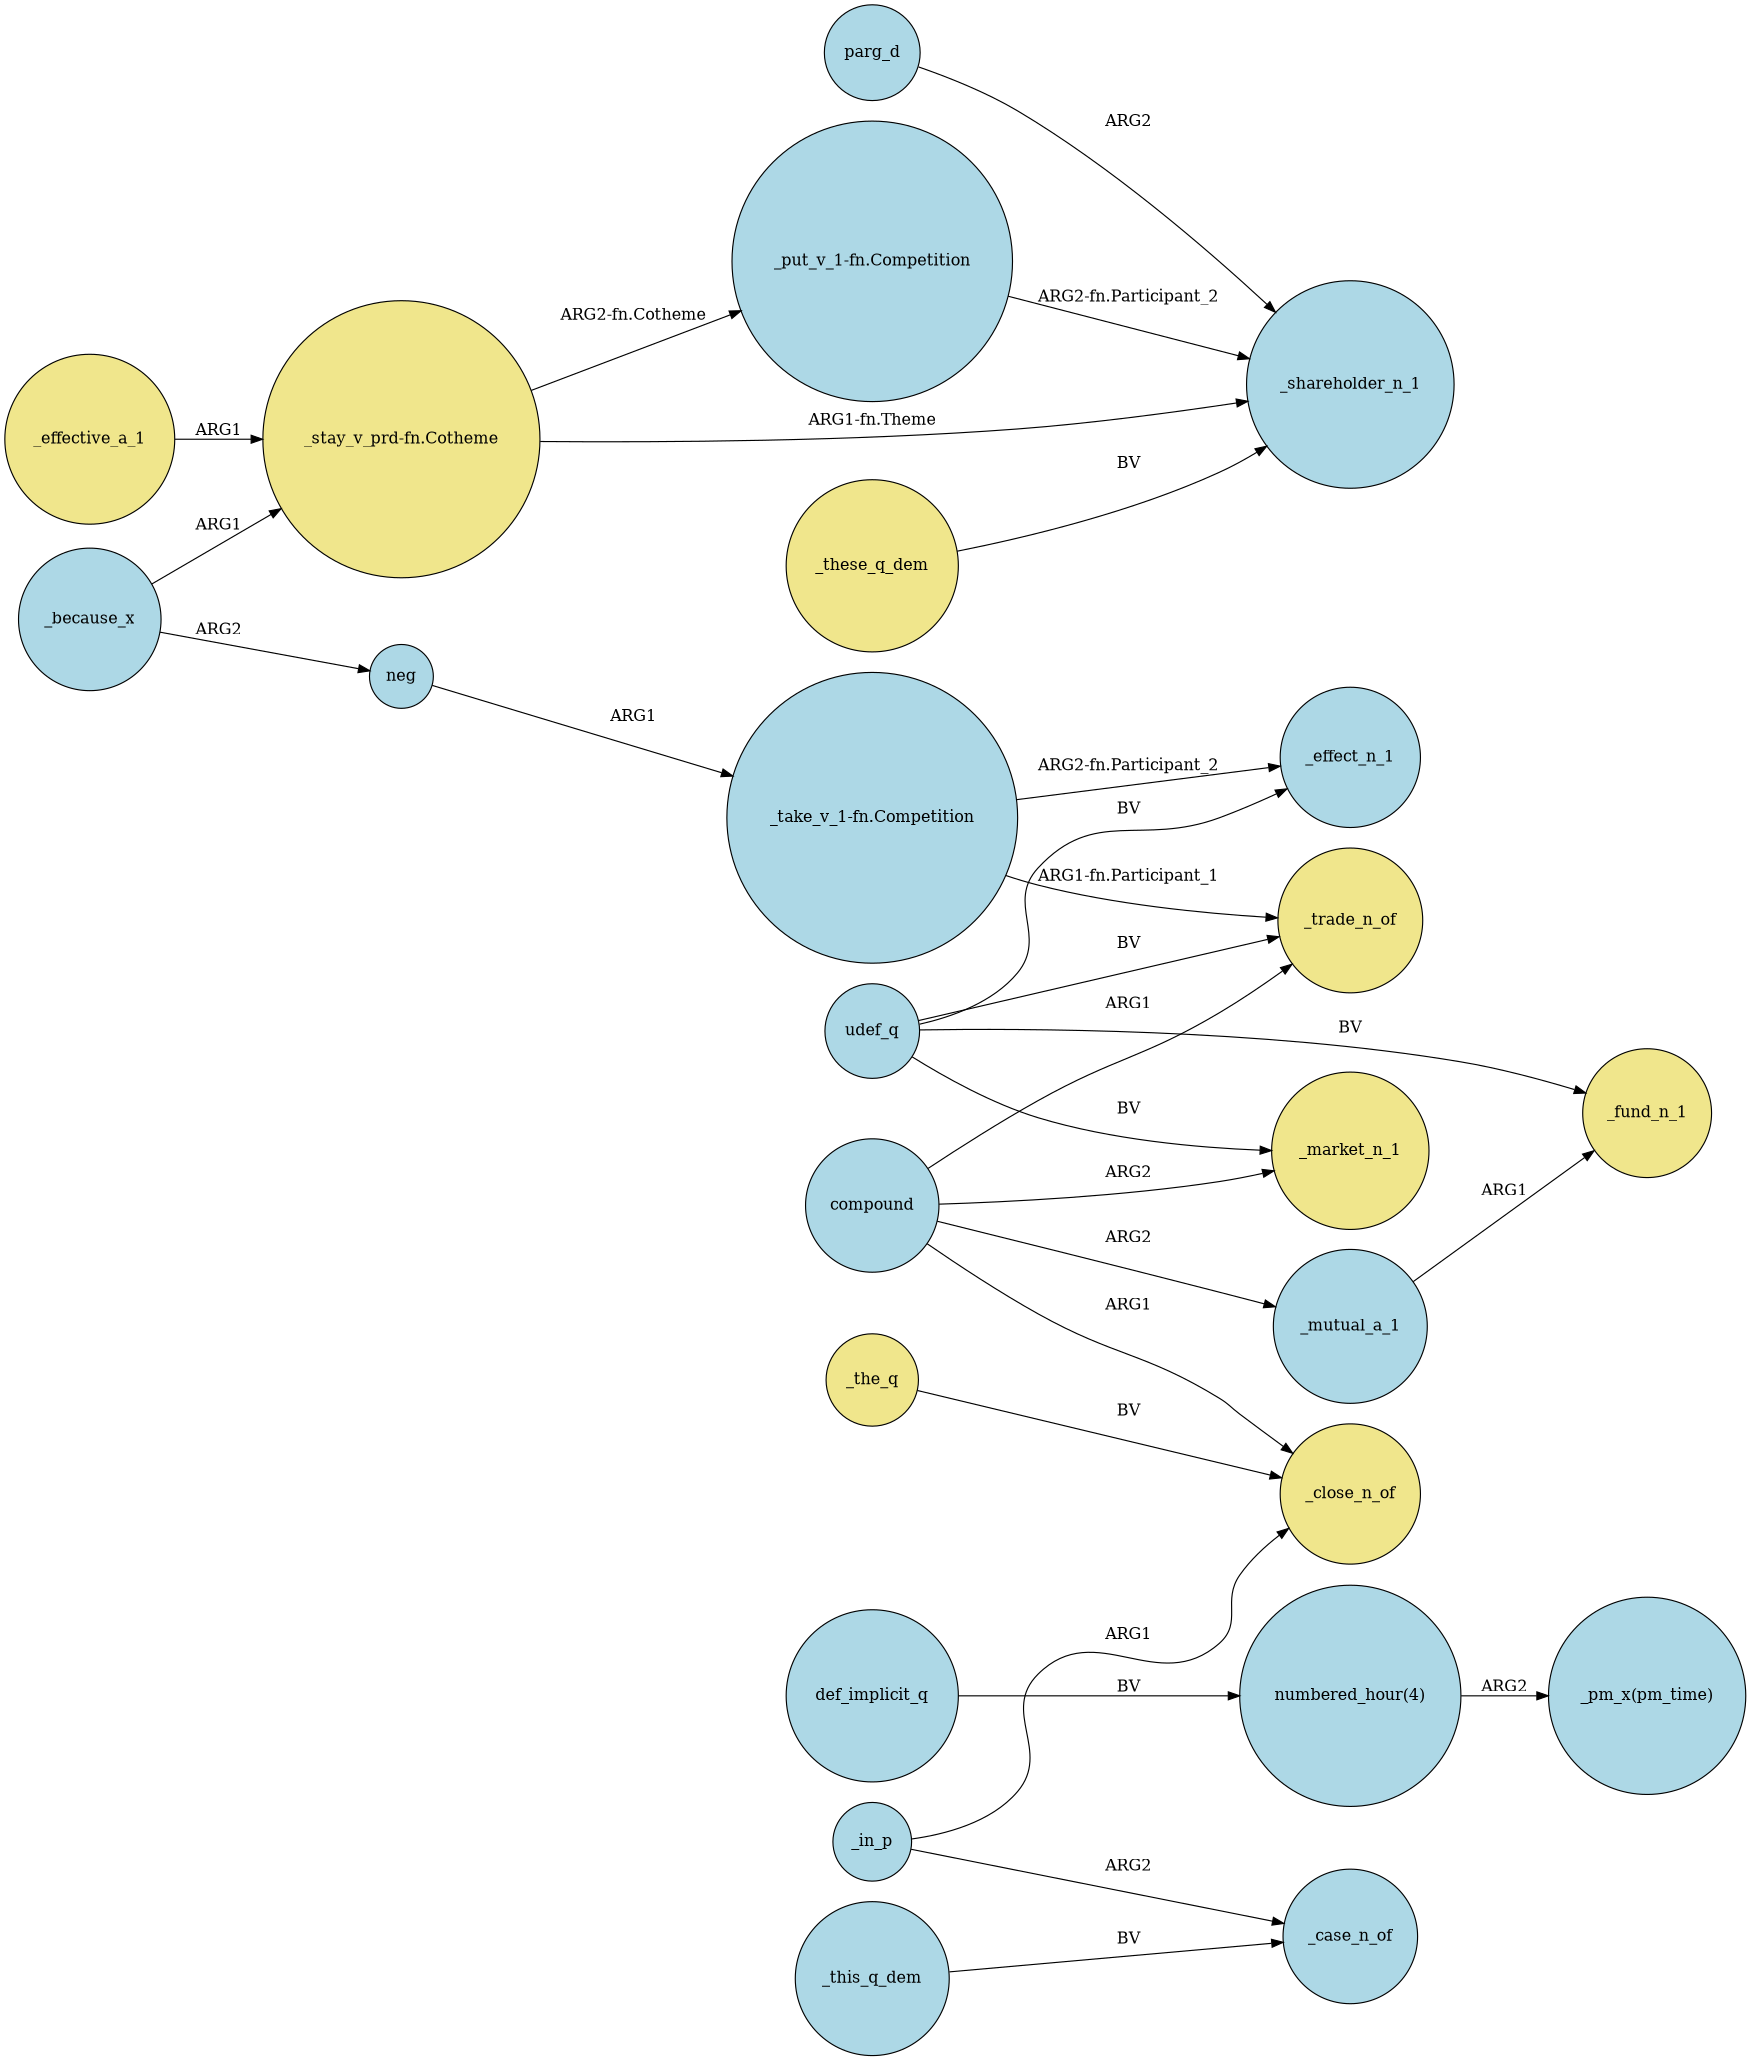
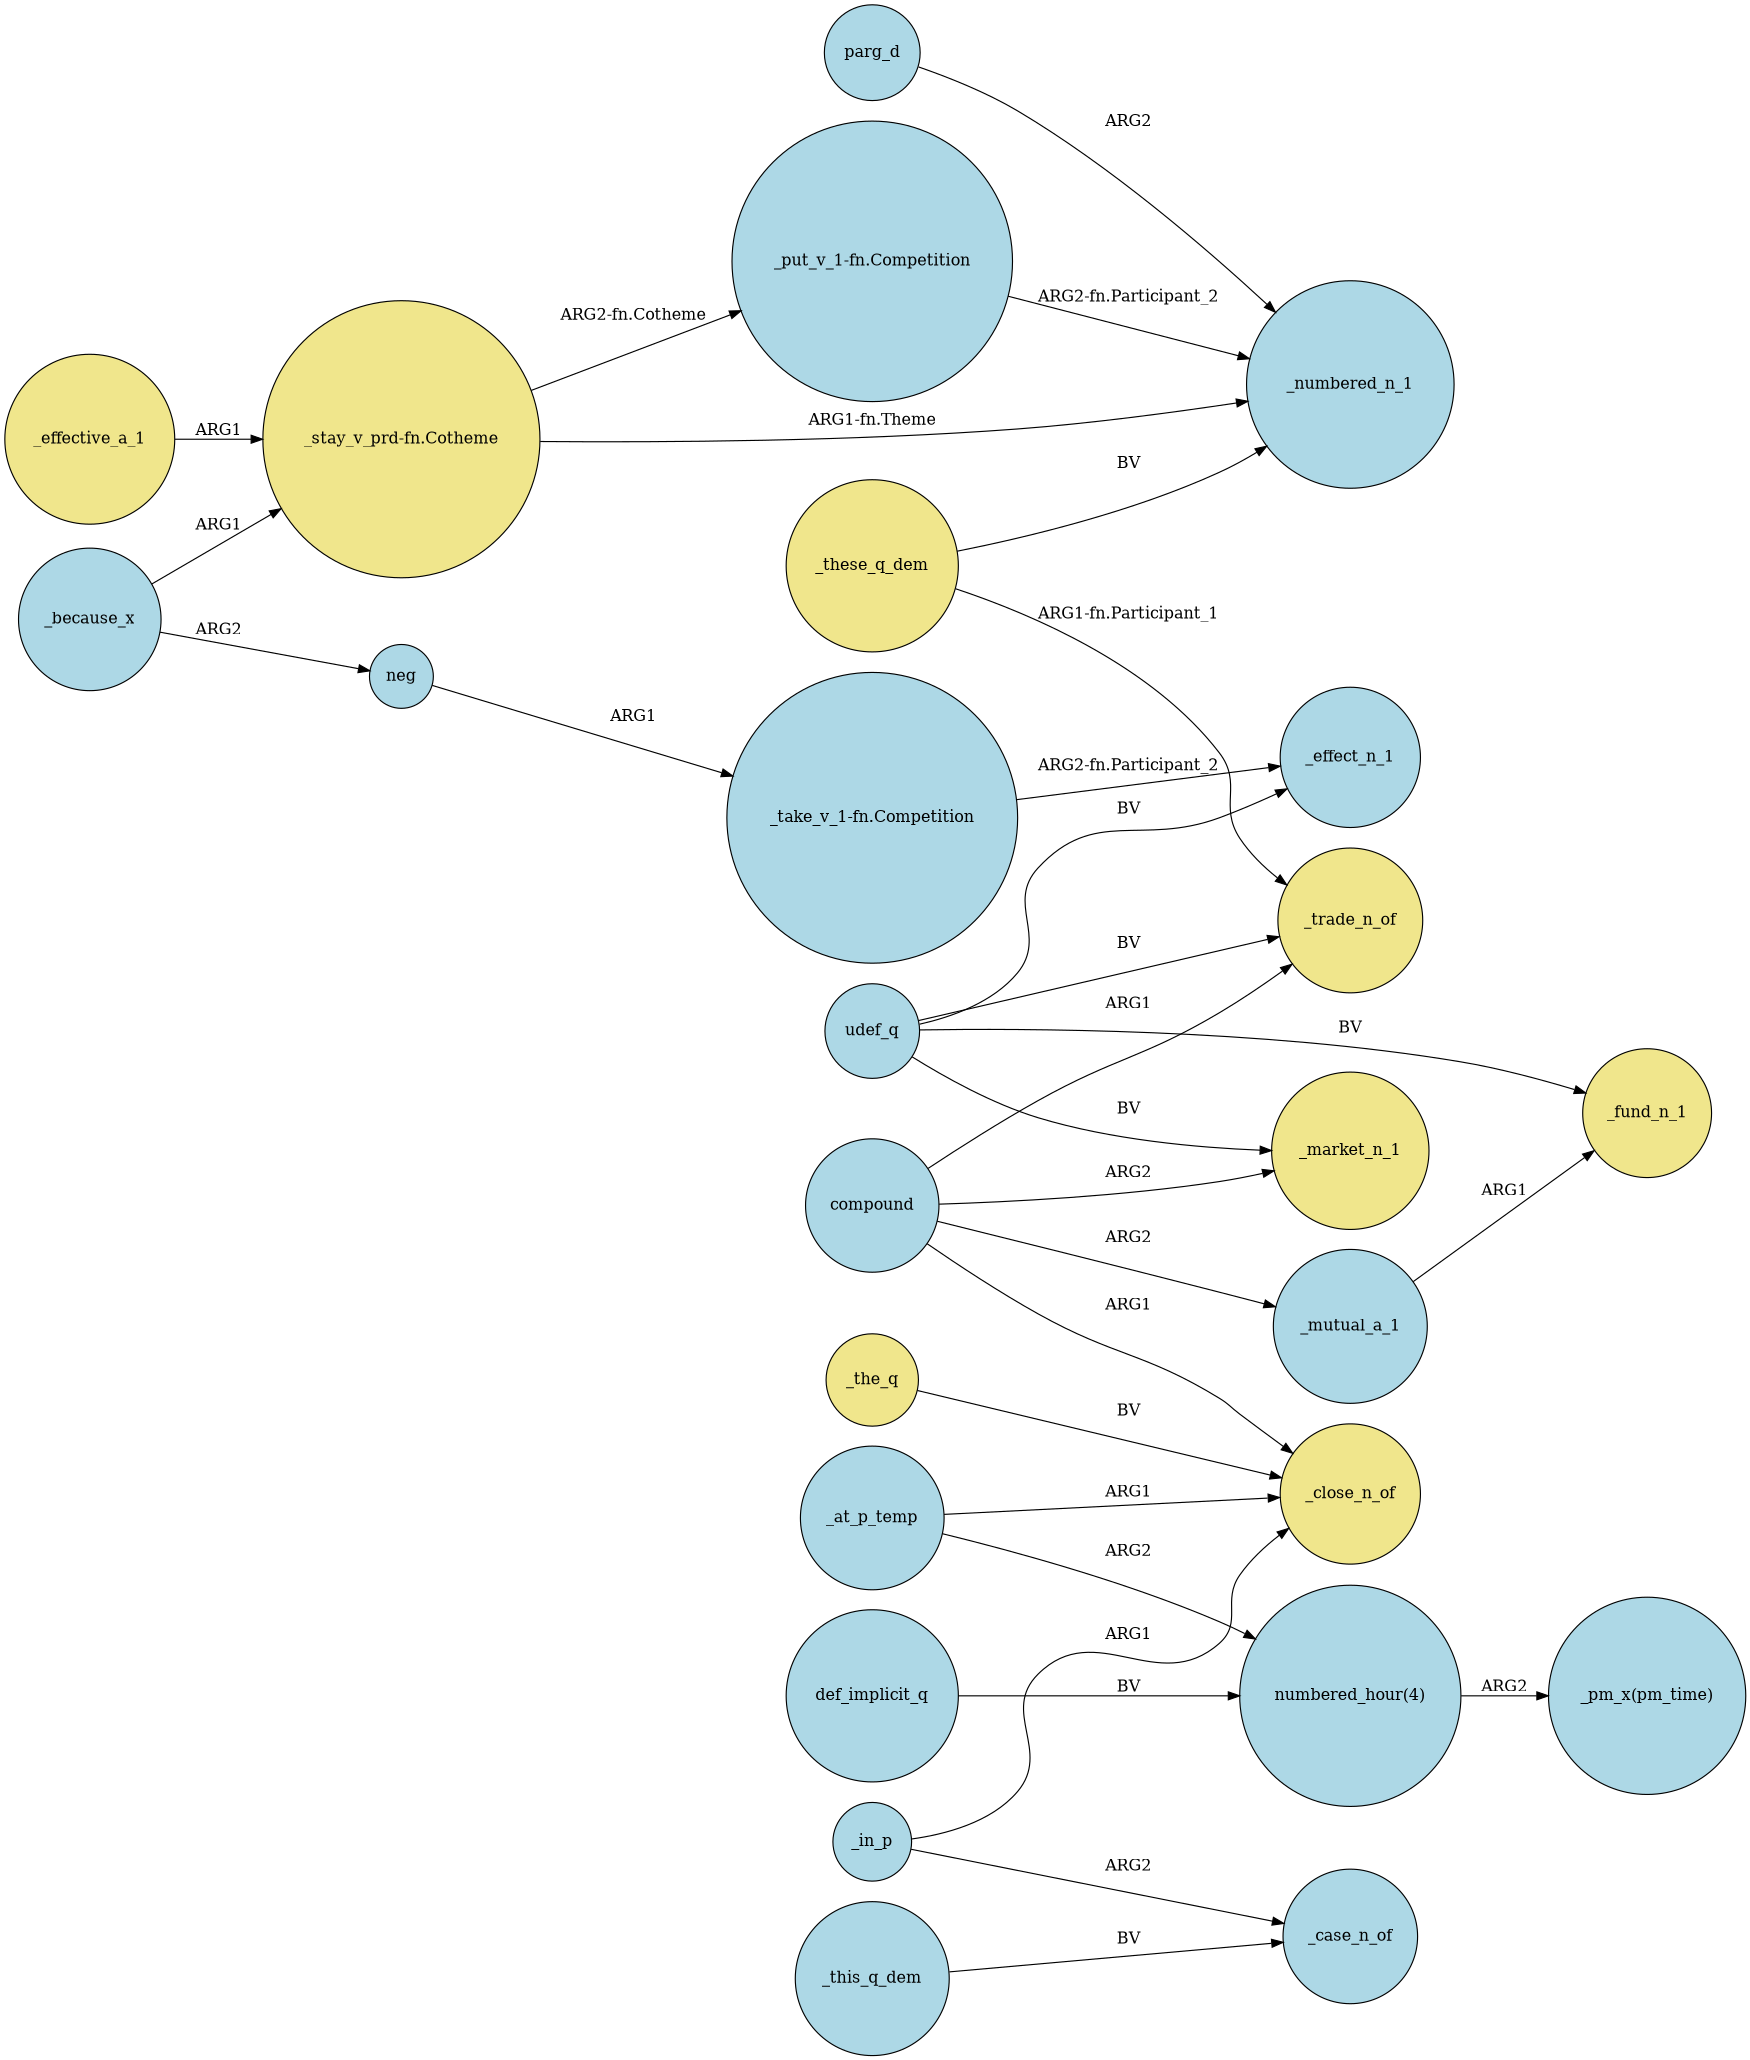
(1350, 385) -> (1350, 385)
(1135, 904) -> (1159, 693)
none -> (872, 1518)
